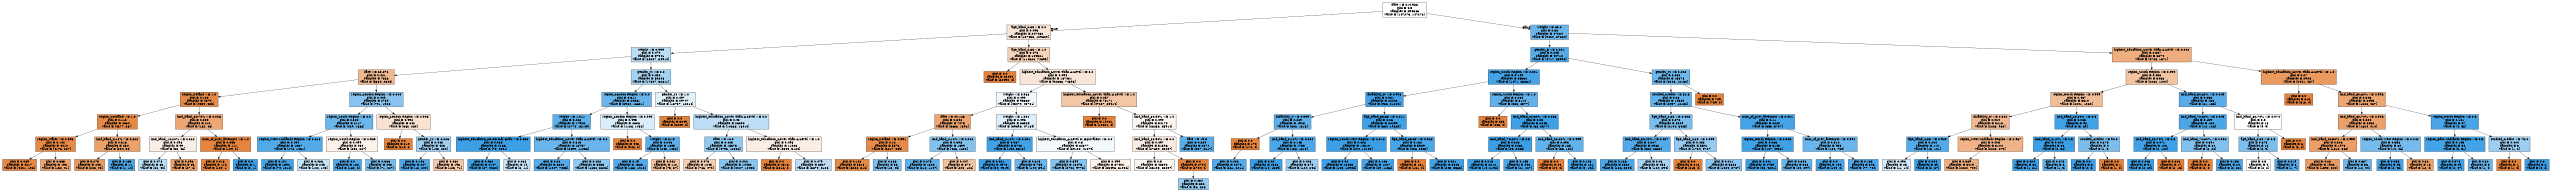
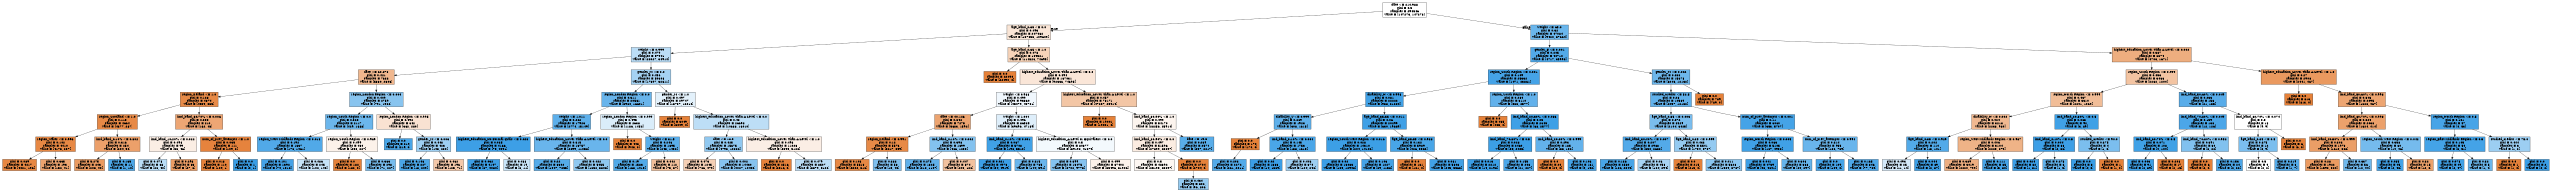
(398, 144) -> (398, 144)
(347, 165) -> (347, 165)
none -> (1996, 165)
